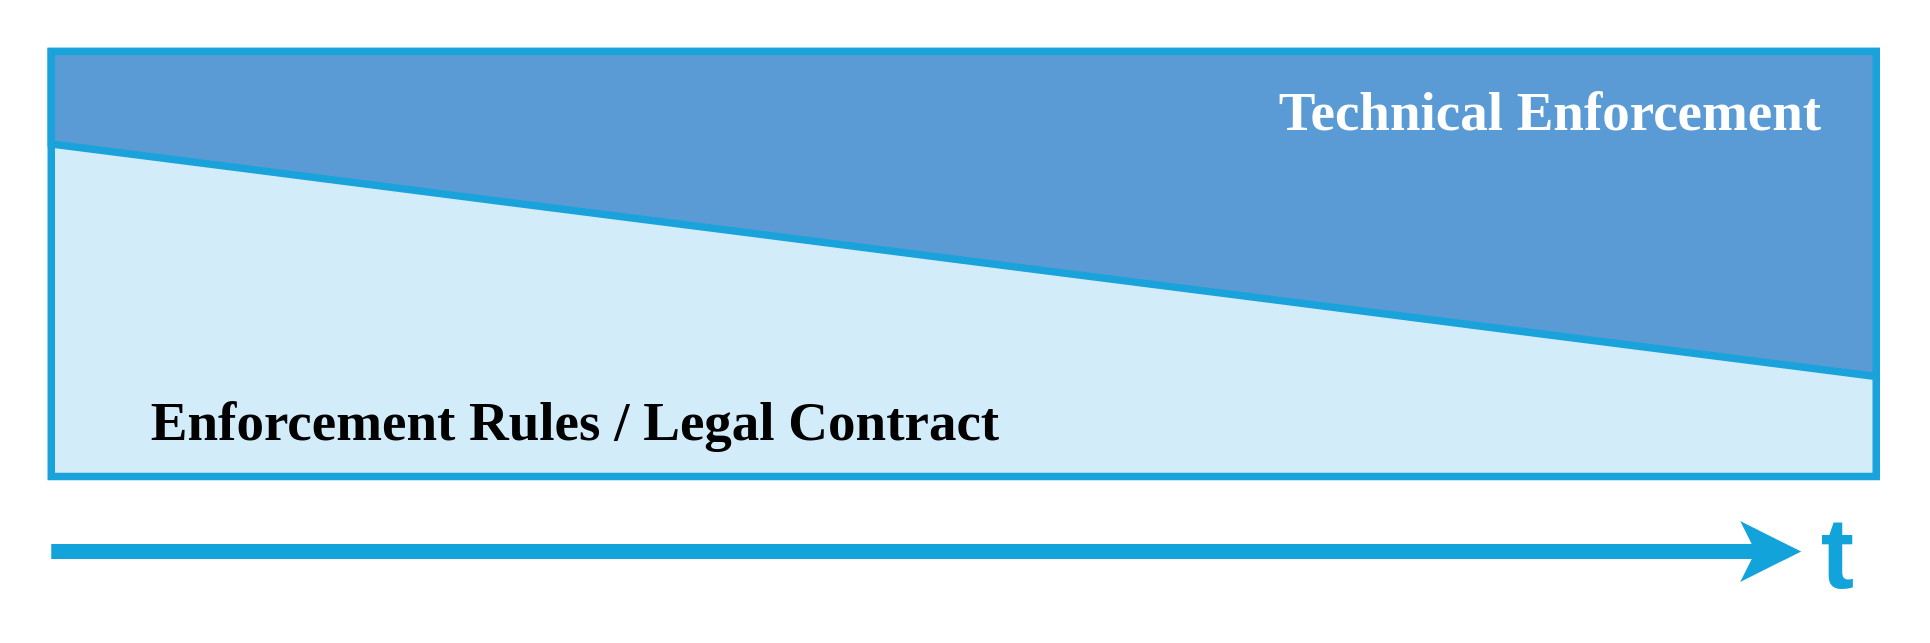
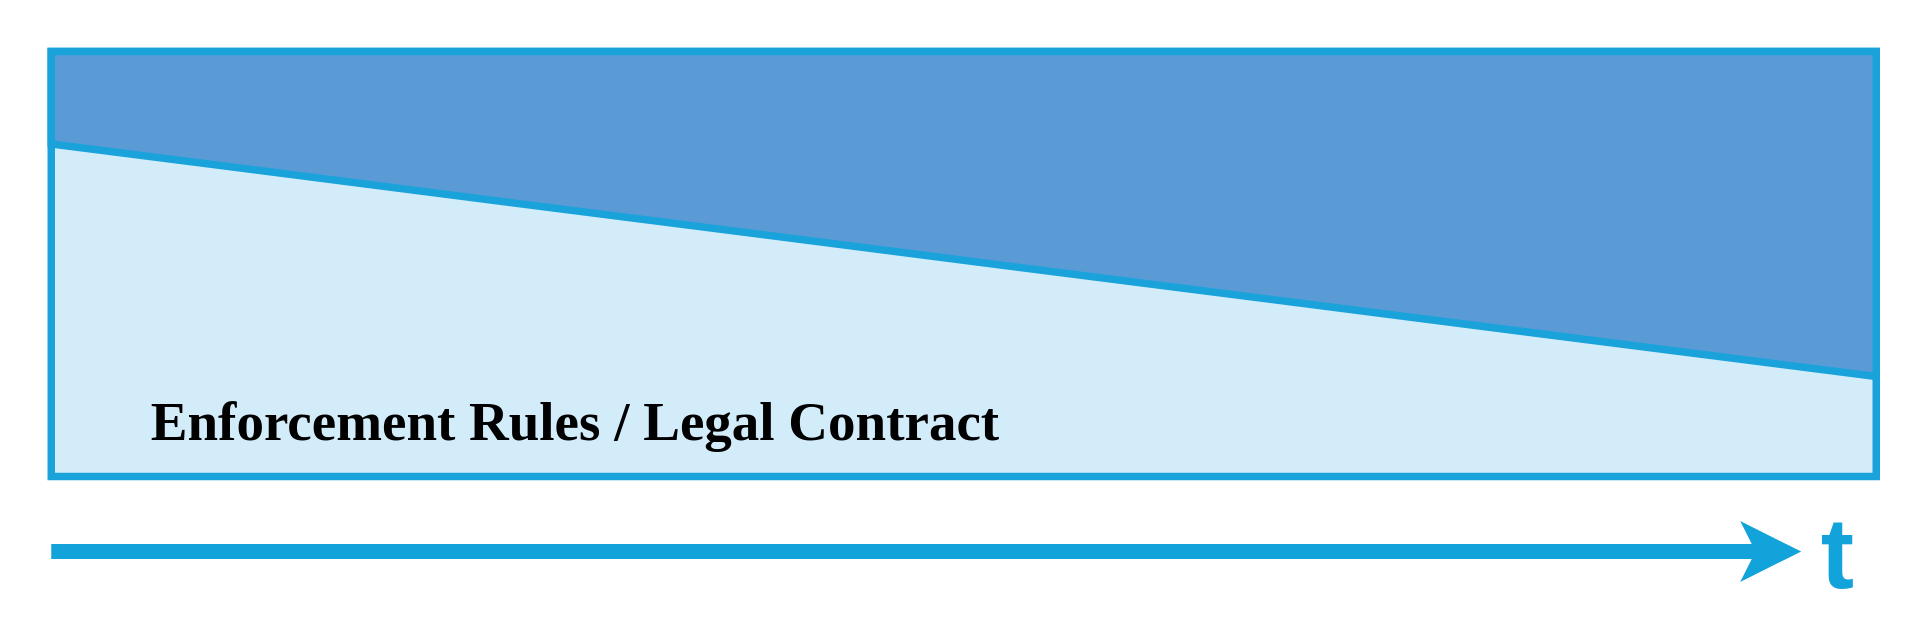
(1551, 114) -> none
